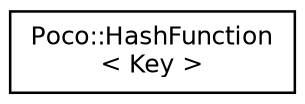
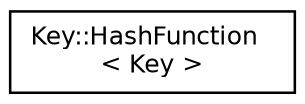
(152, 52) -> (152, 52)
